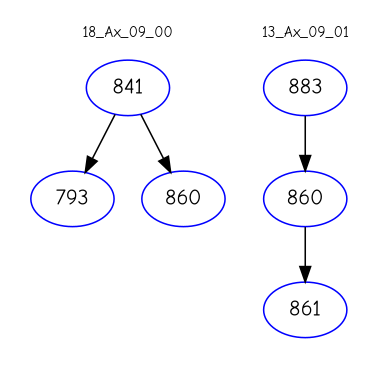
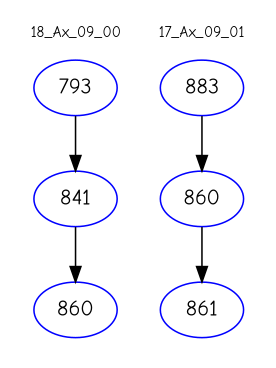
(306, 33) -> (202, 33)
(104, 136) -> (76, 136)
